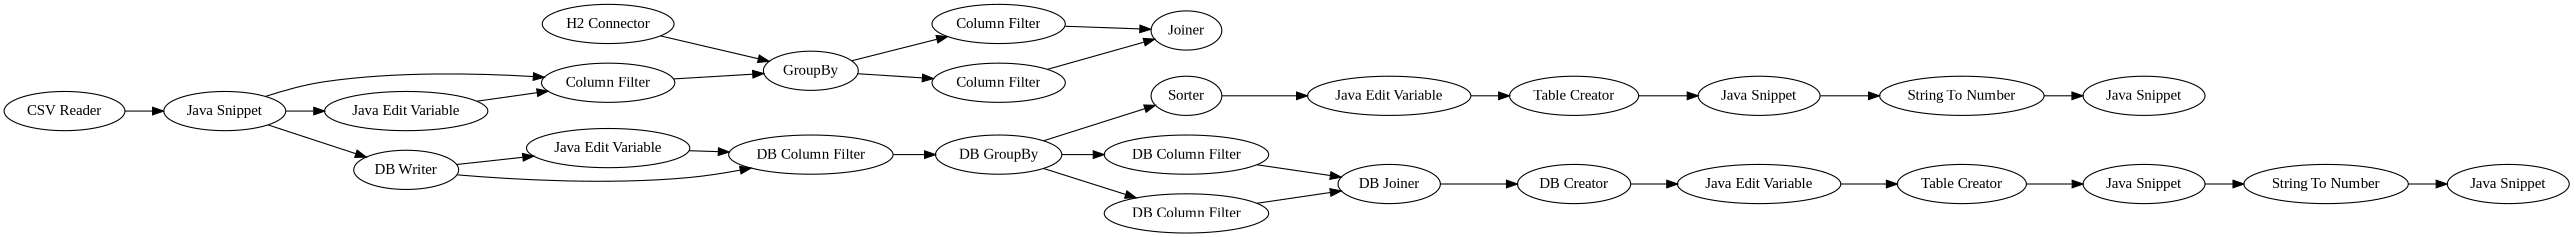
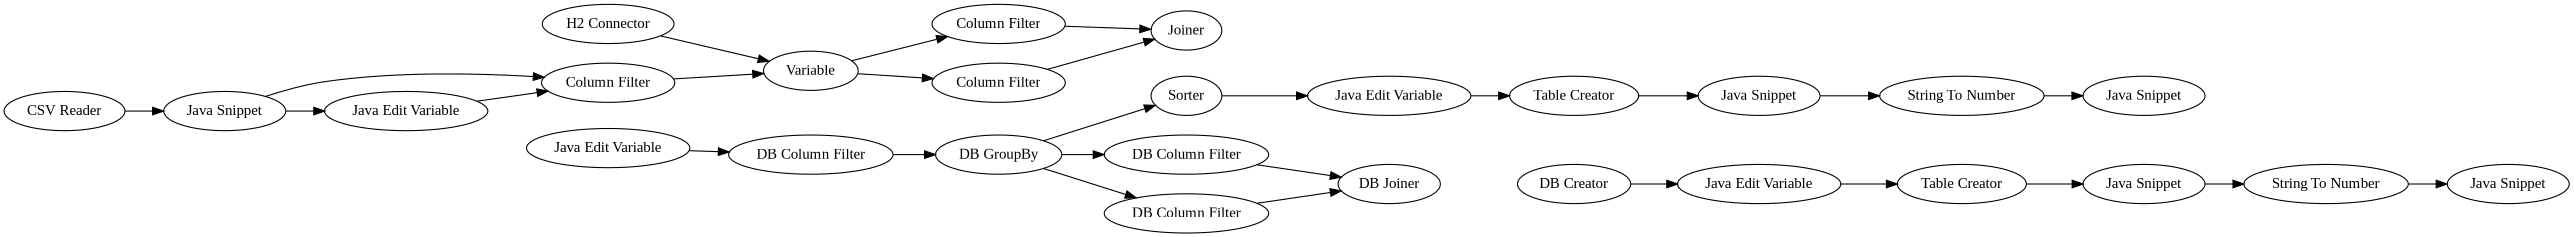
(811, 71) -> (811, 71)
(406, 170) -> none
(1473, 184) -> none
